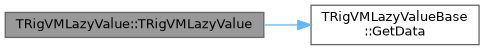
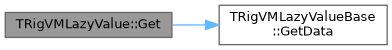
(135, 25) -> (89, 25)
